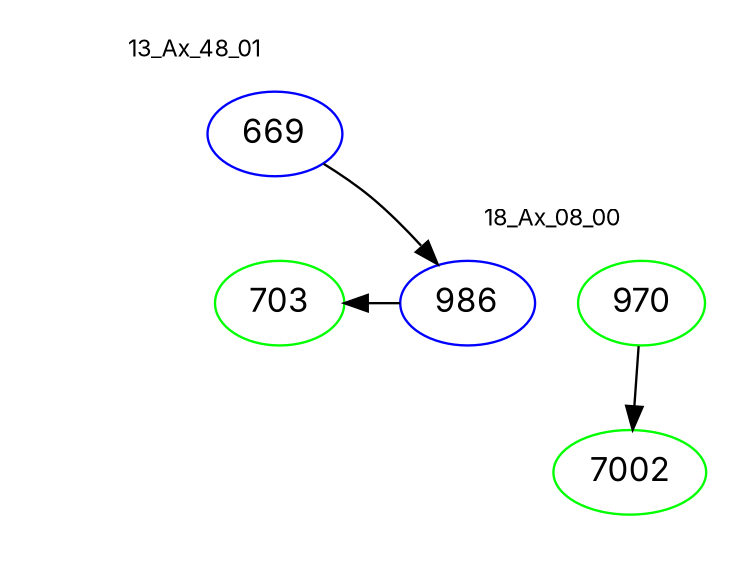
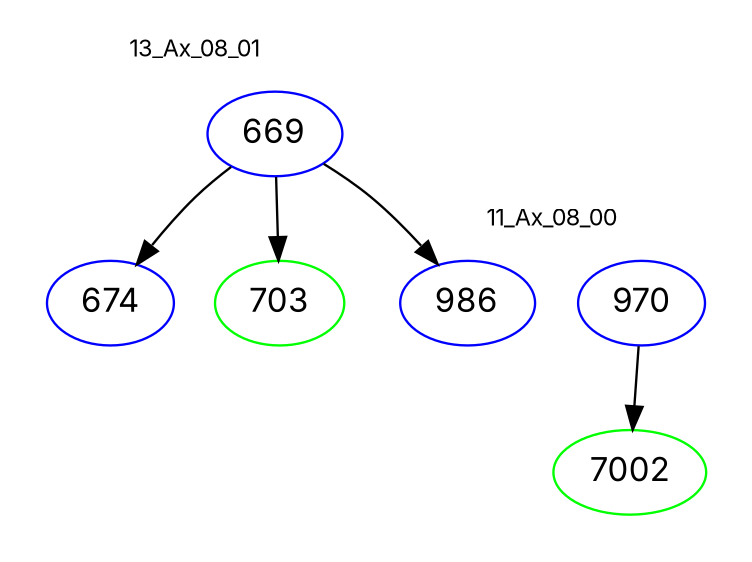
(195, 51) -> (195, 51)
(552, 220) -> (552, 220)
none -> (110, 303)
(384, 303) -> (277, 207)
(642, 303) -> (642, 303)
